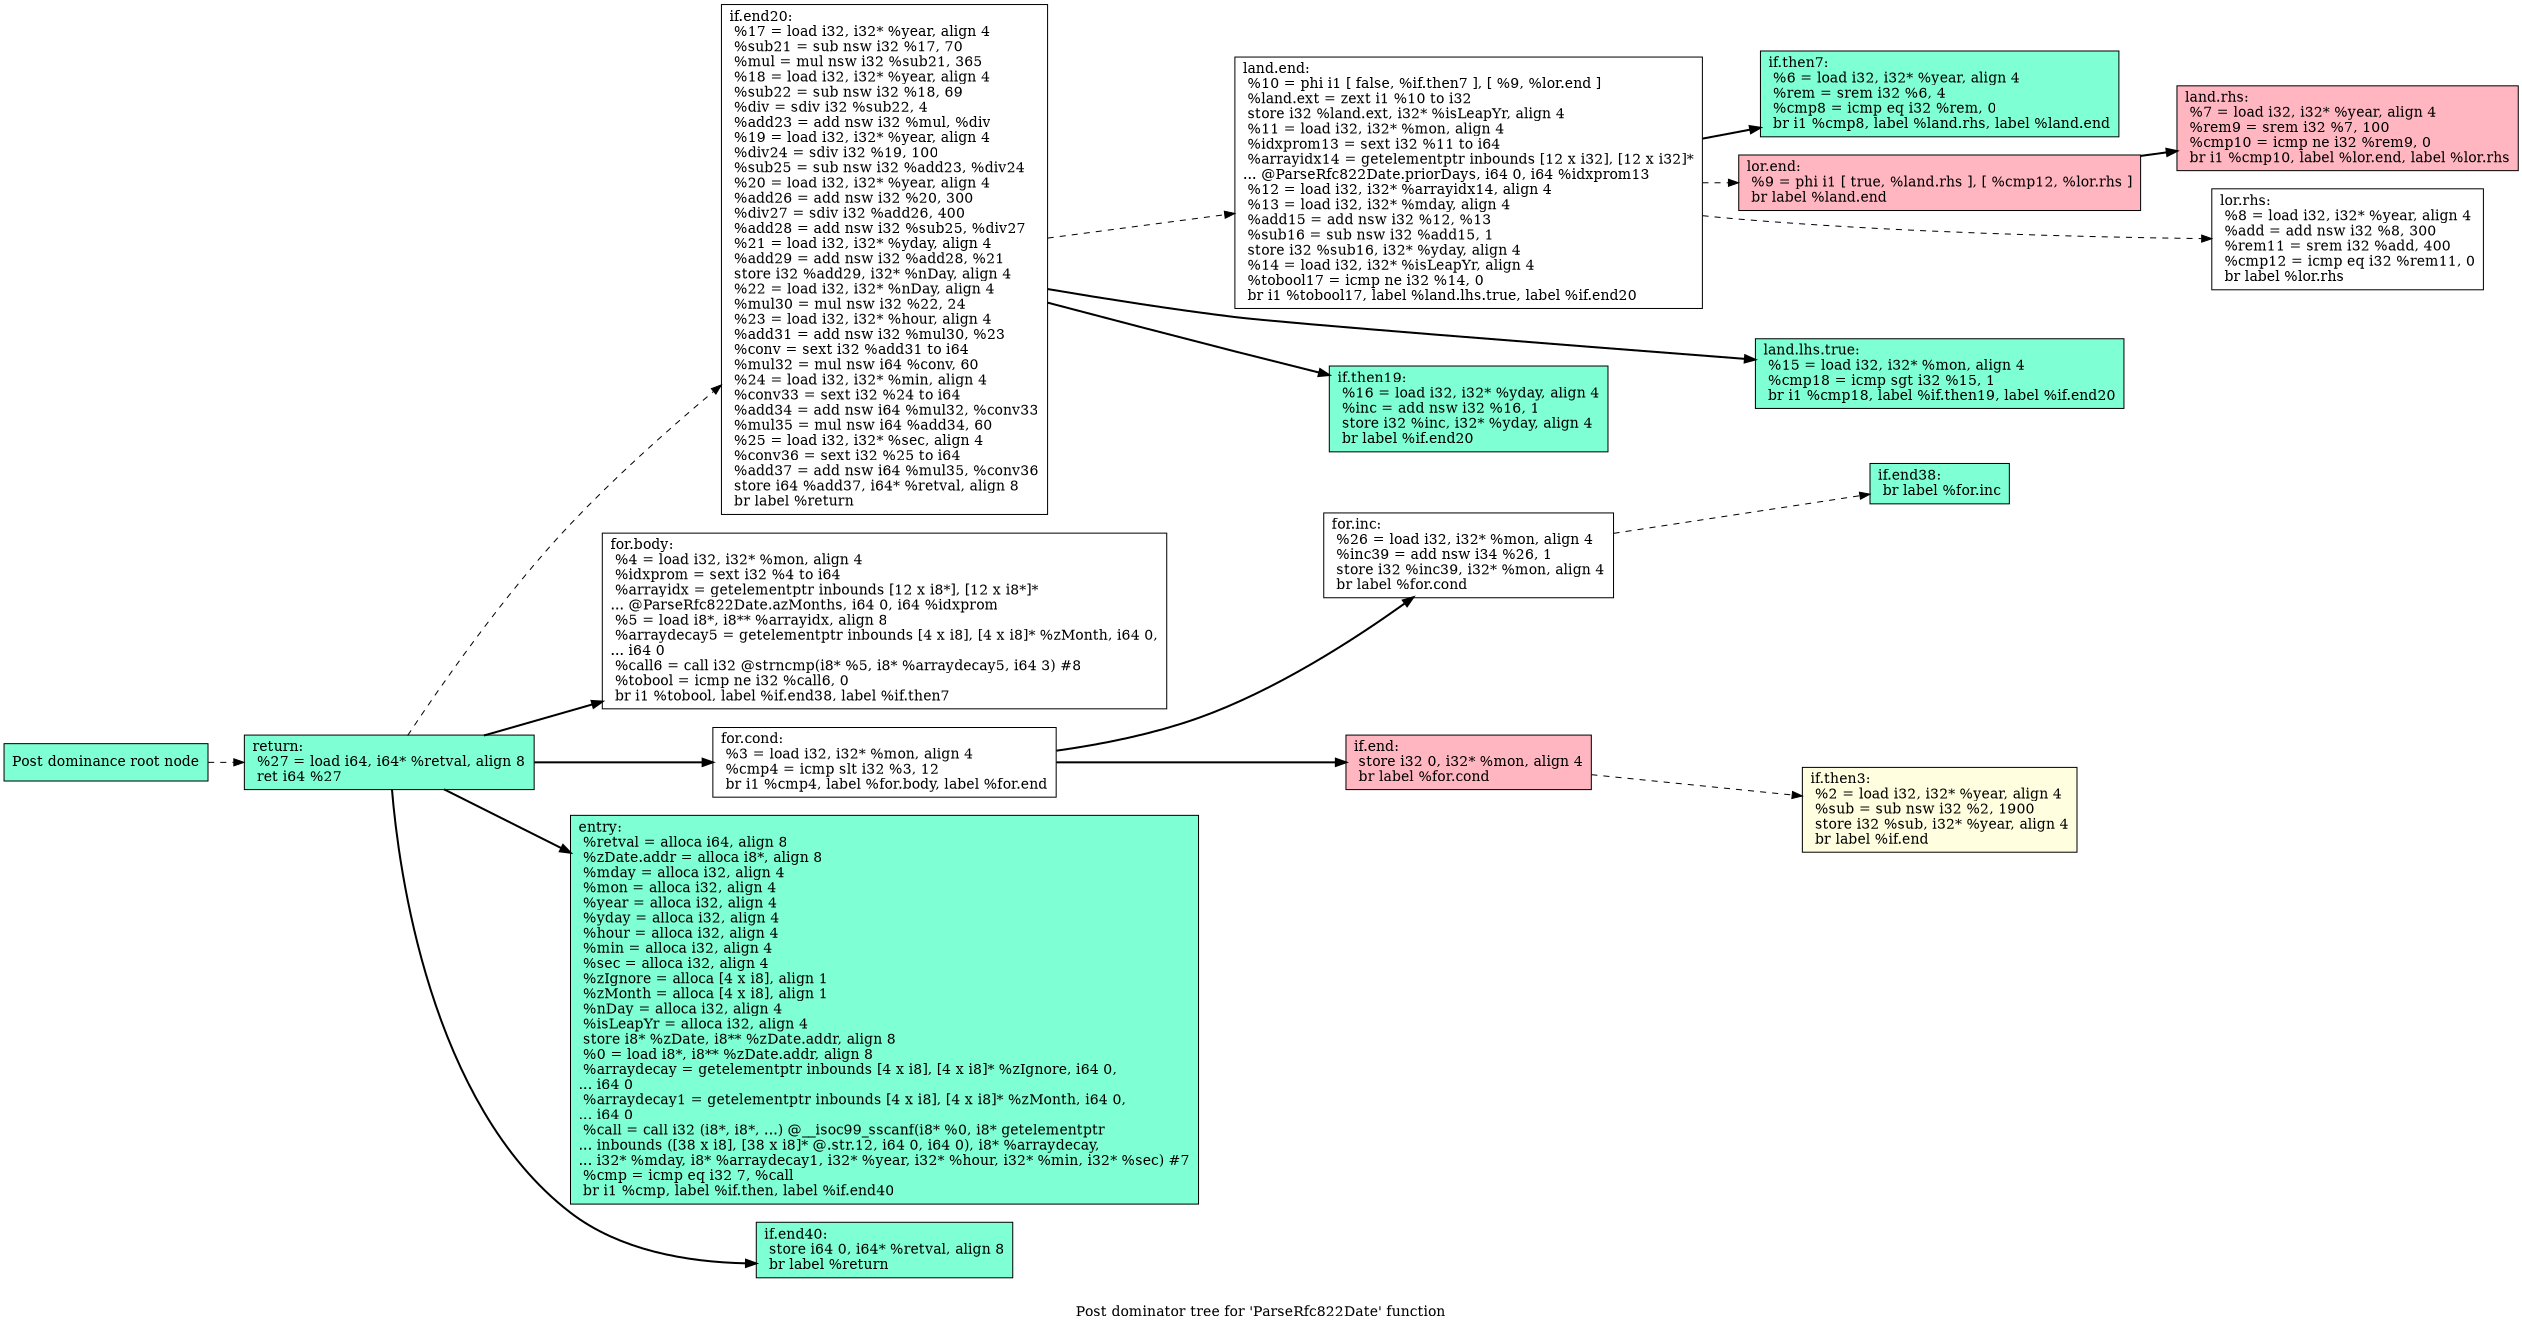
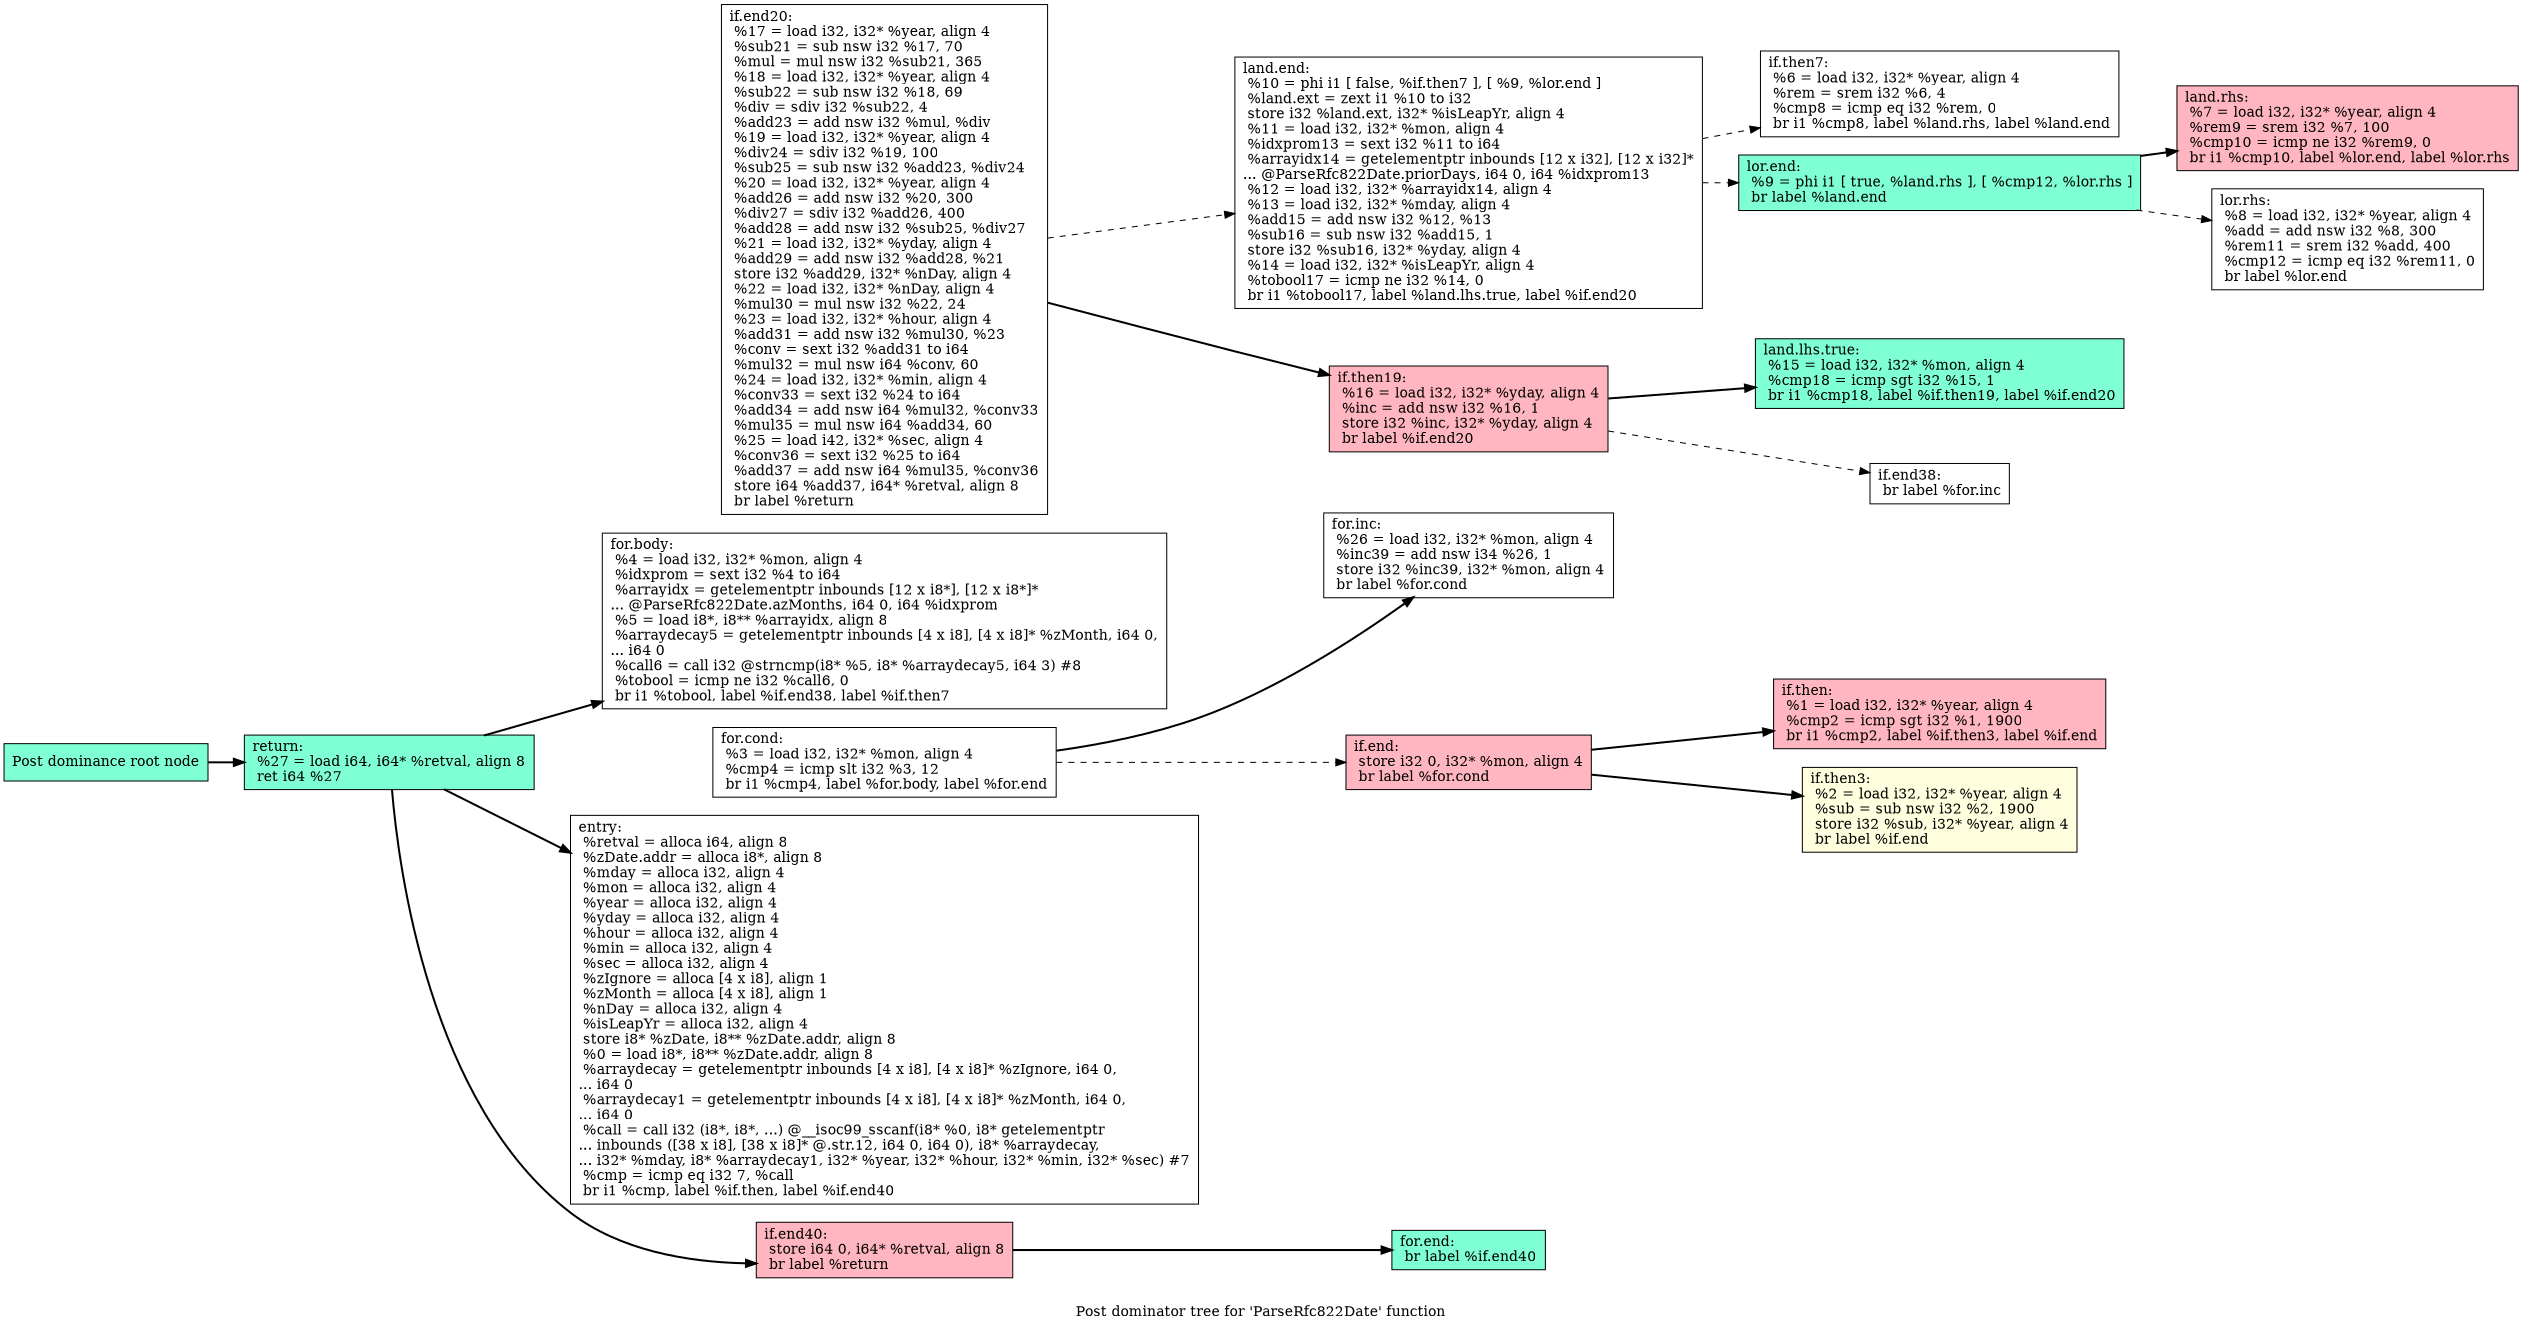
(1940, 94) -> (1940, 94)
(1726, 134) -> (1726, 134)
(1940, 183) -> (1940, 183)
(1952, 232) -> (2169, 215)
(2282, 277) -> (2284, 277)
(1395, 331) -> (1677, 393)
(1469, 409) -> (1469, 409)
(857, 441) -> (857, 441)
(1940, 484) -> (1940, 484)
(1737, 515) -> (1734, 451)
(546, 551) -> none
none -> (1940, 714)
(221, 762) -> (221, 762)
(618, 762) -> none
(1196, 762) -> (1196, 762)
(1692, 785) -> (1692, 785)
(885, 1010) -> (885, 1010)
(885, 1250) -> (885, 1250)
none -> (1469, 1250)
